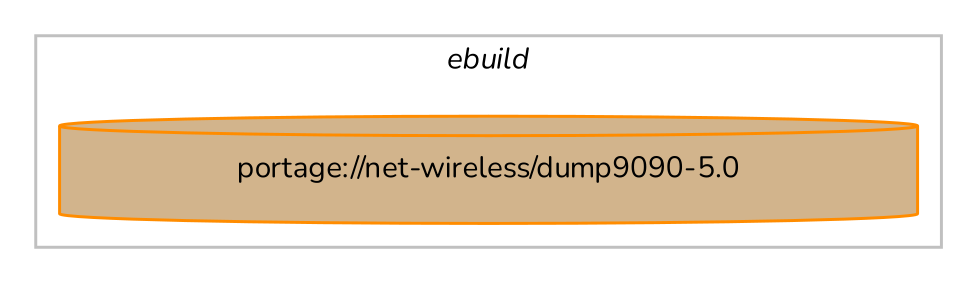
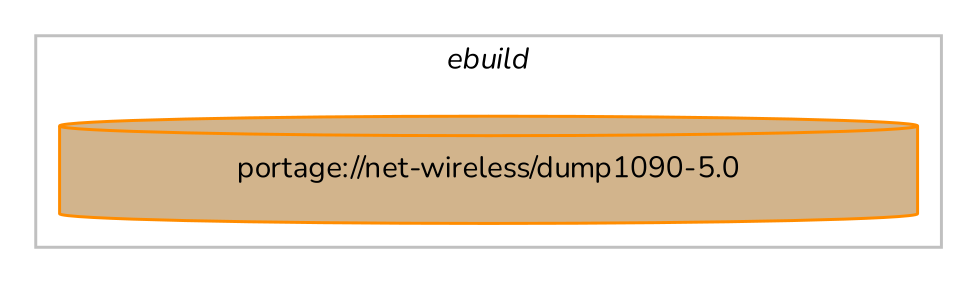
(489, 170) -> (489, 170)
